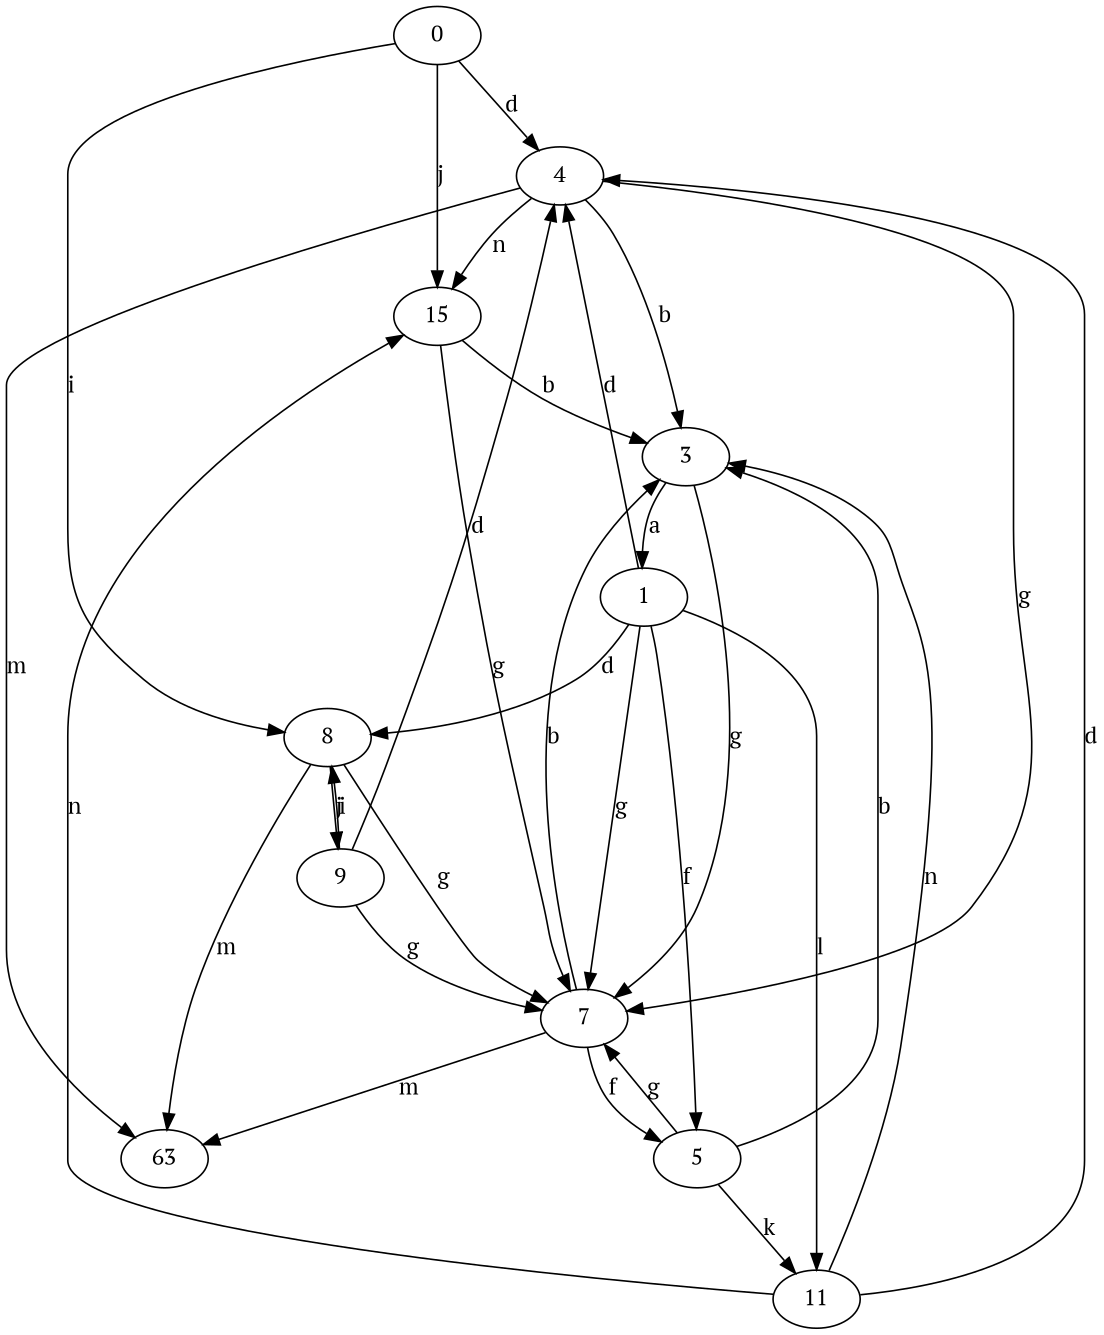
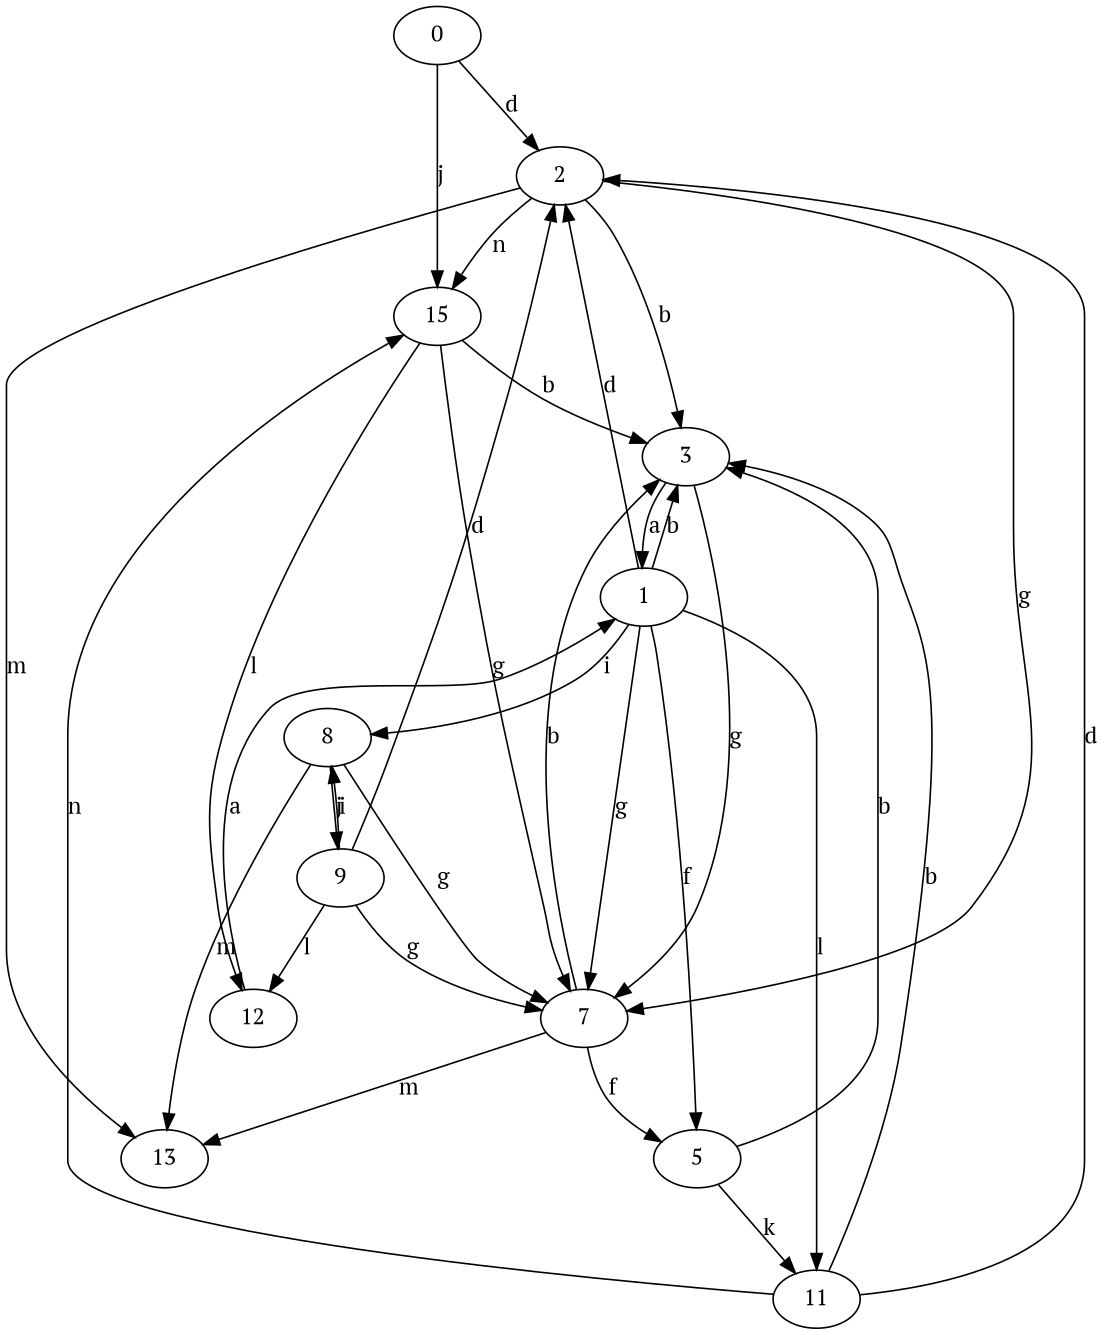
(560, 176) -> (560, 176)
(68, 325) -> none
none -> (662, 535)
(608, 667) -> (608, 667)
(931, 878) -> (931, 878)
none -> (253, 1018)
(646, 1095) -> none
(165, 1159) -> (165, 1159)
